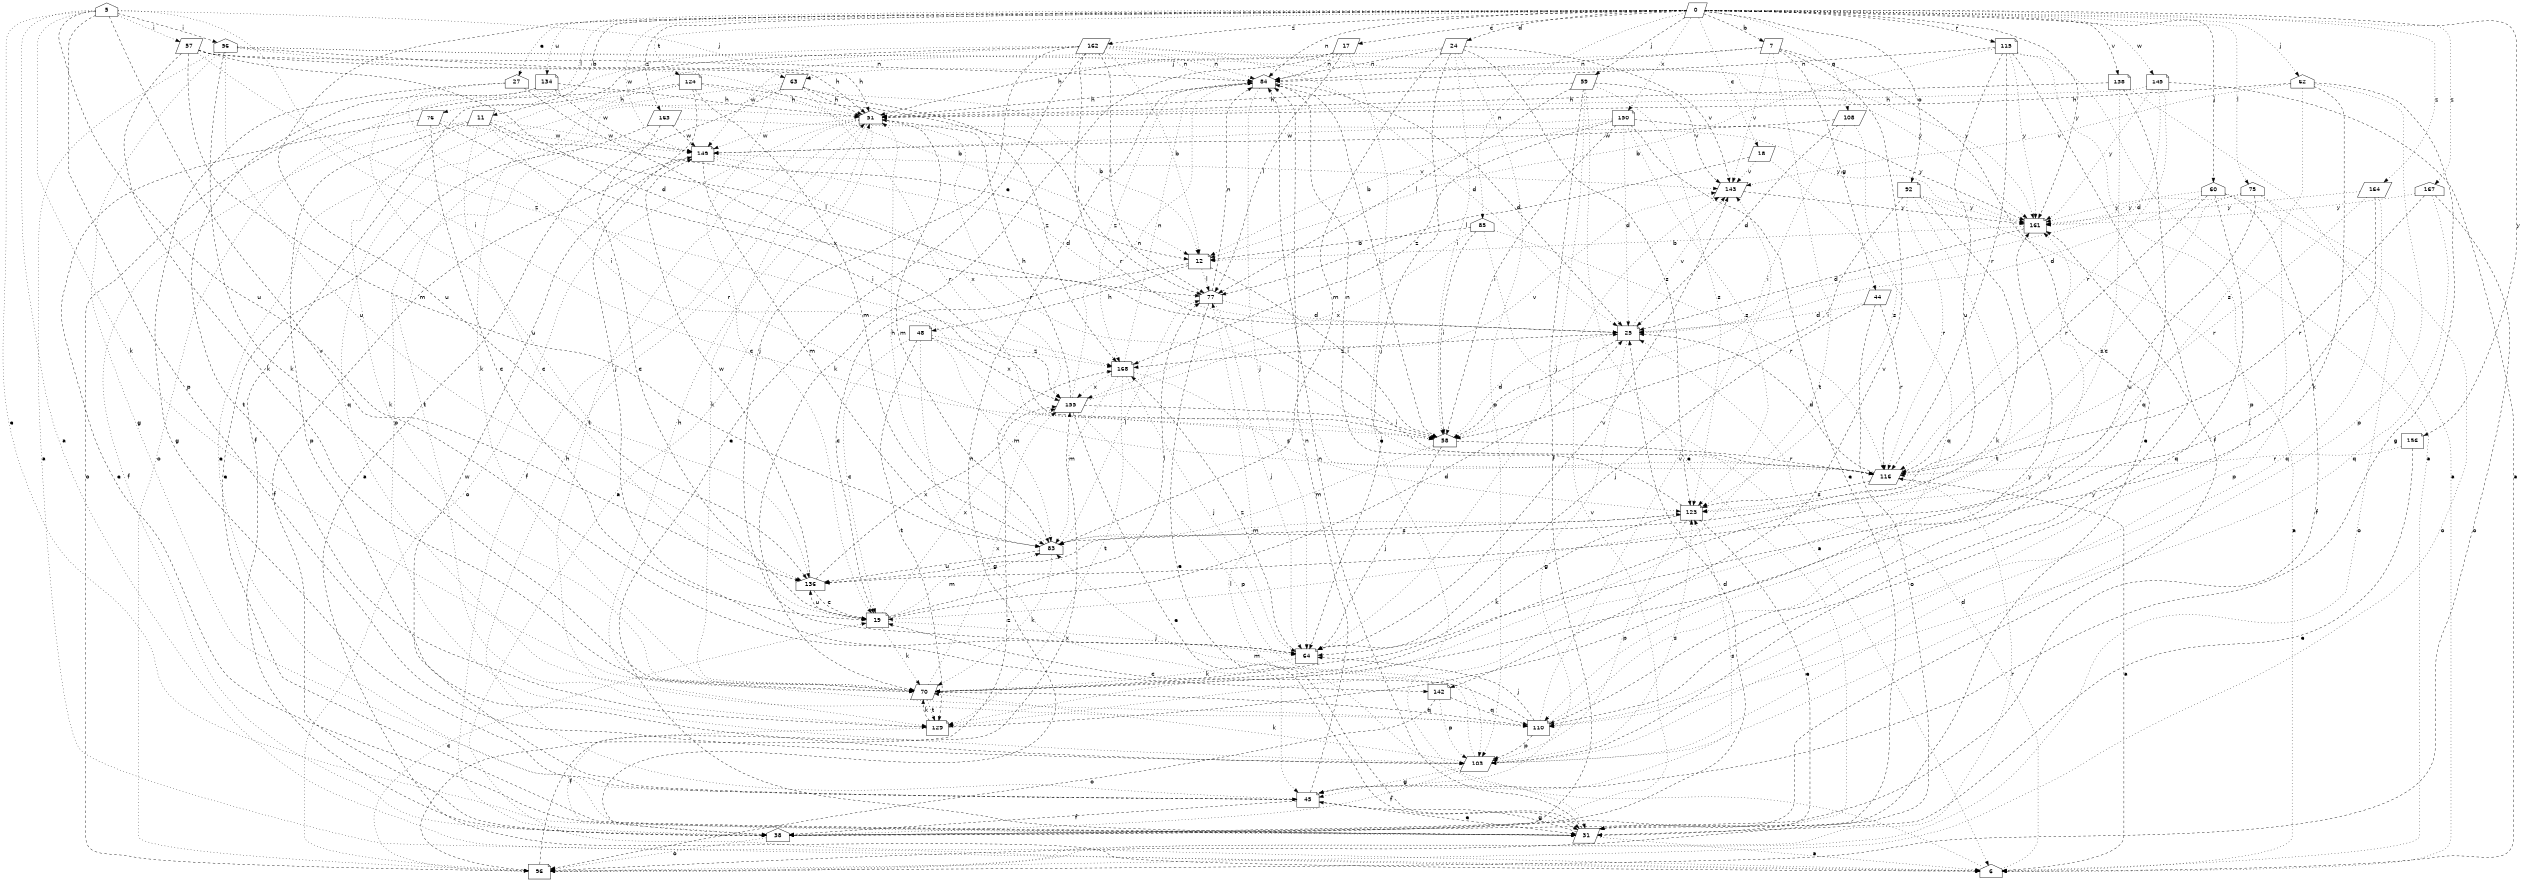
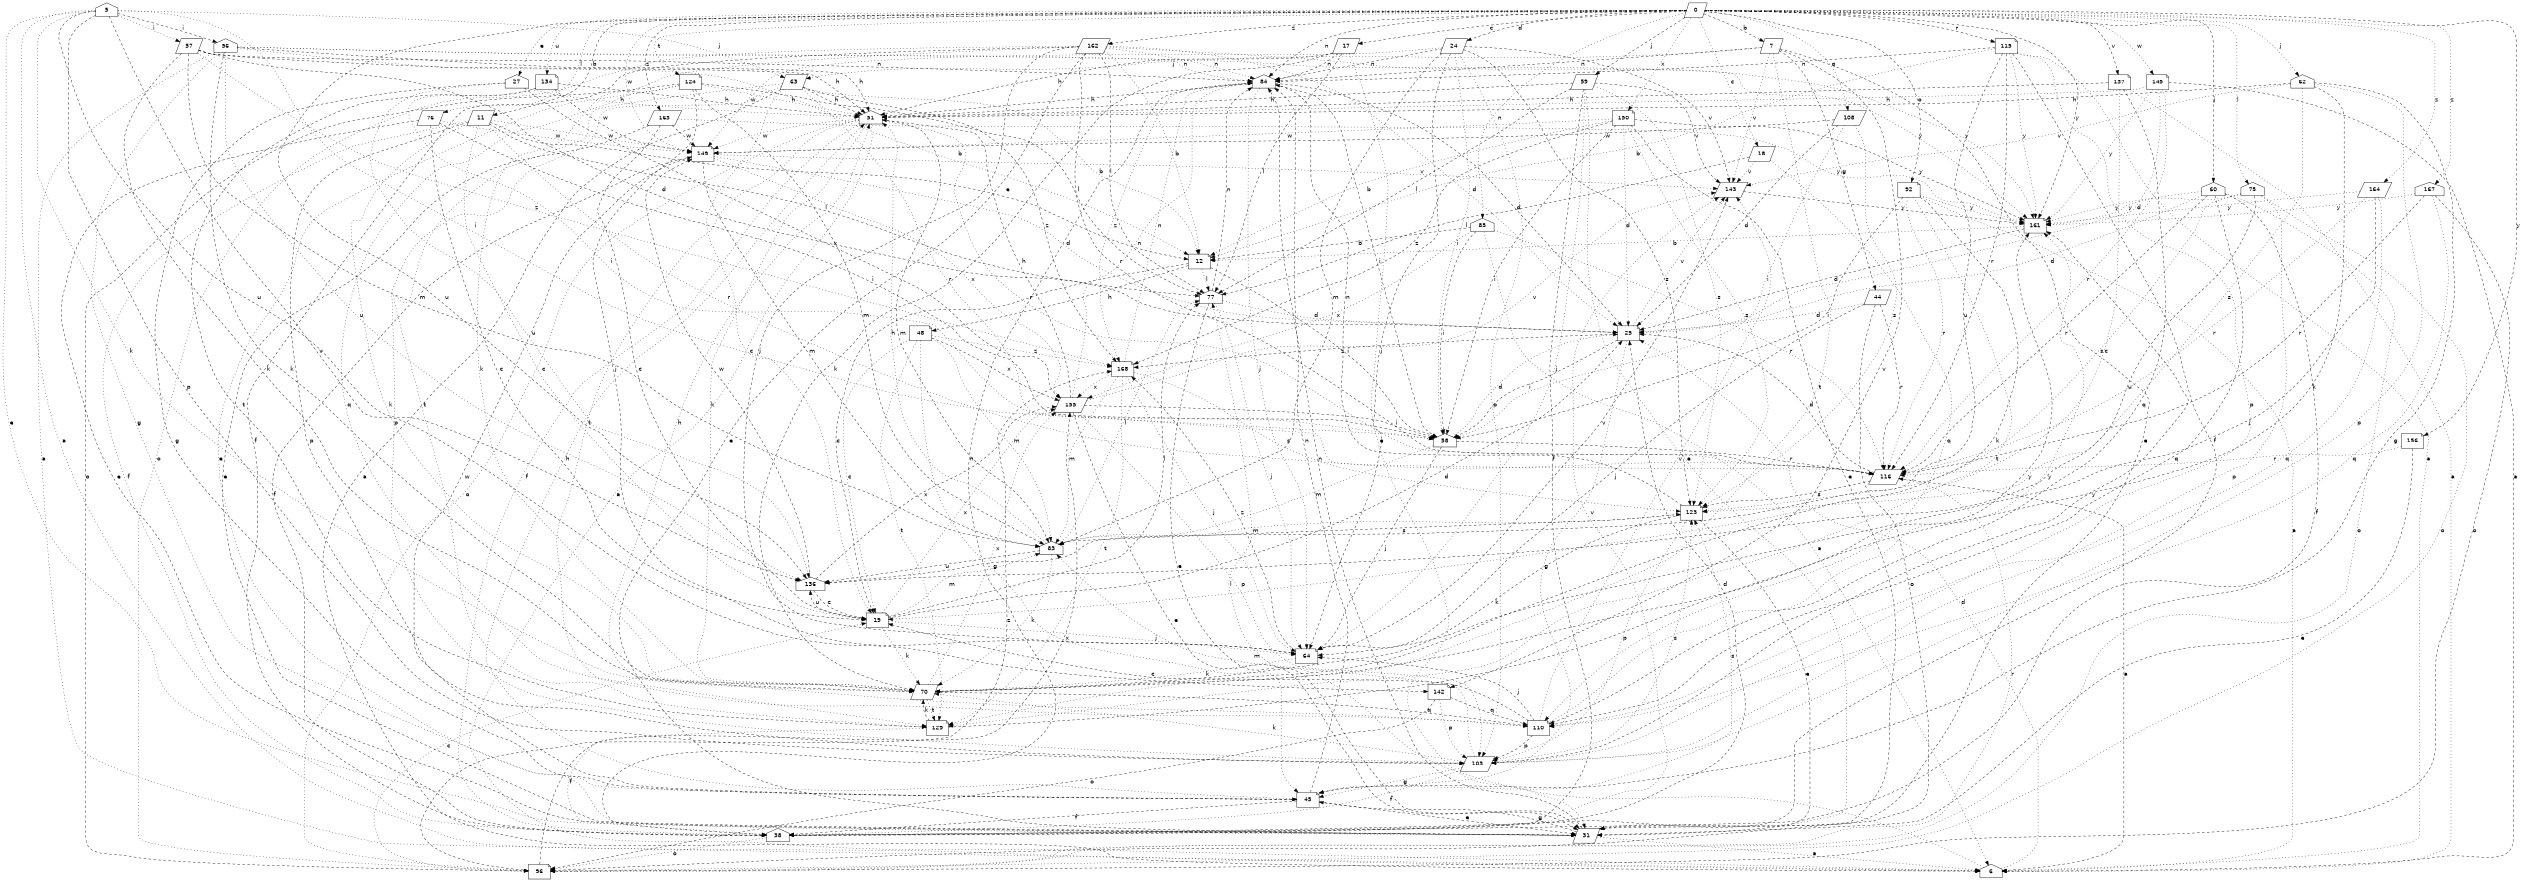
(2119, 82) -> (2119, 82)
(898, 528) -> (898, 528)
